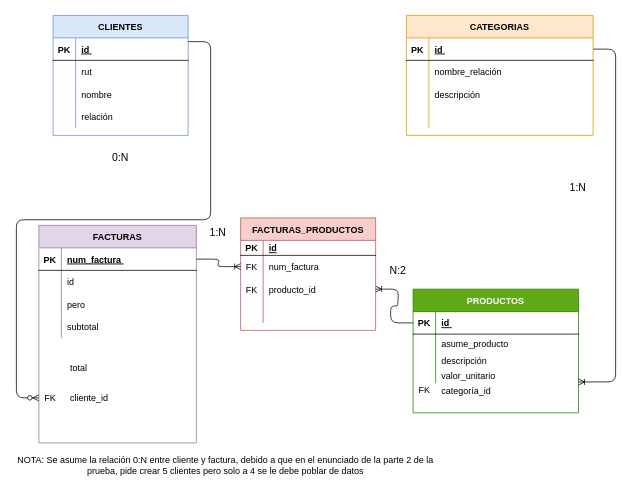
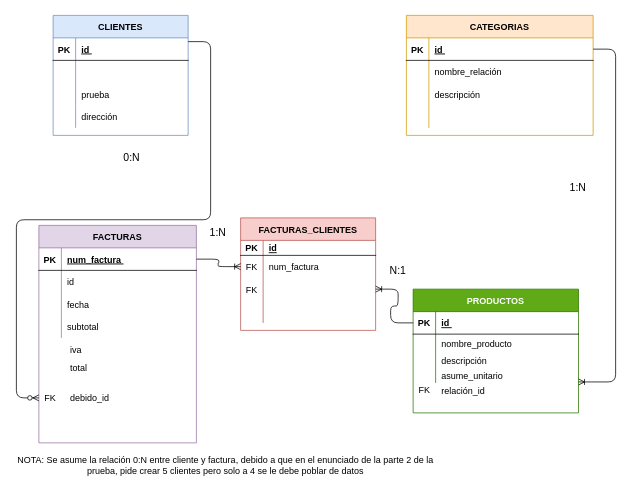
(132, 72) -> none
(96, 95) -> (96, 95)
(99, 117) -> (101, 117)
(120, 158) -> (132, 158)
(308, 230) -> (308, 230)
(398, 270) -> (398, 270)
(319, 289) -> none
(77, 305) -> (79, 305)
(476, 344) -> (479, 344)
none -> (120, 349)
(473, 376) -> (474, 376)
(470, 391) -> (465, 391)
(91, 398) -> (90, 398)
